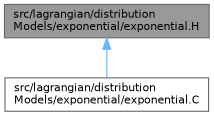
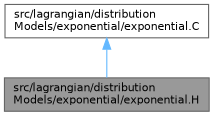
(107, 64) -> (107, 64)
